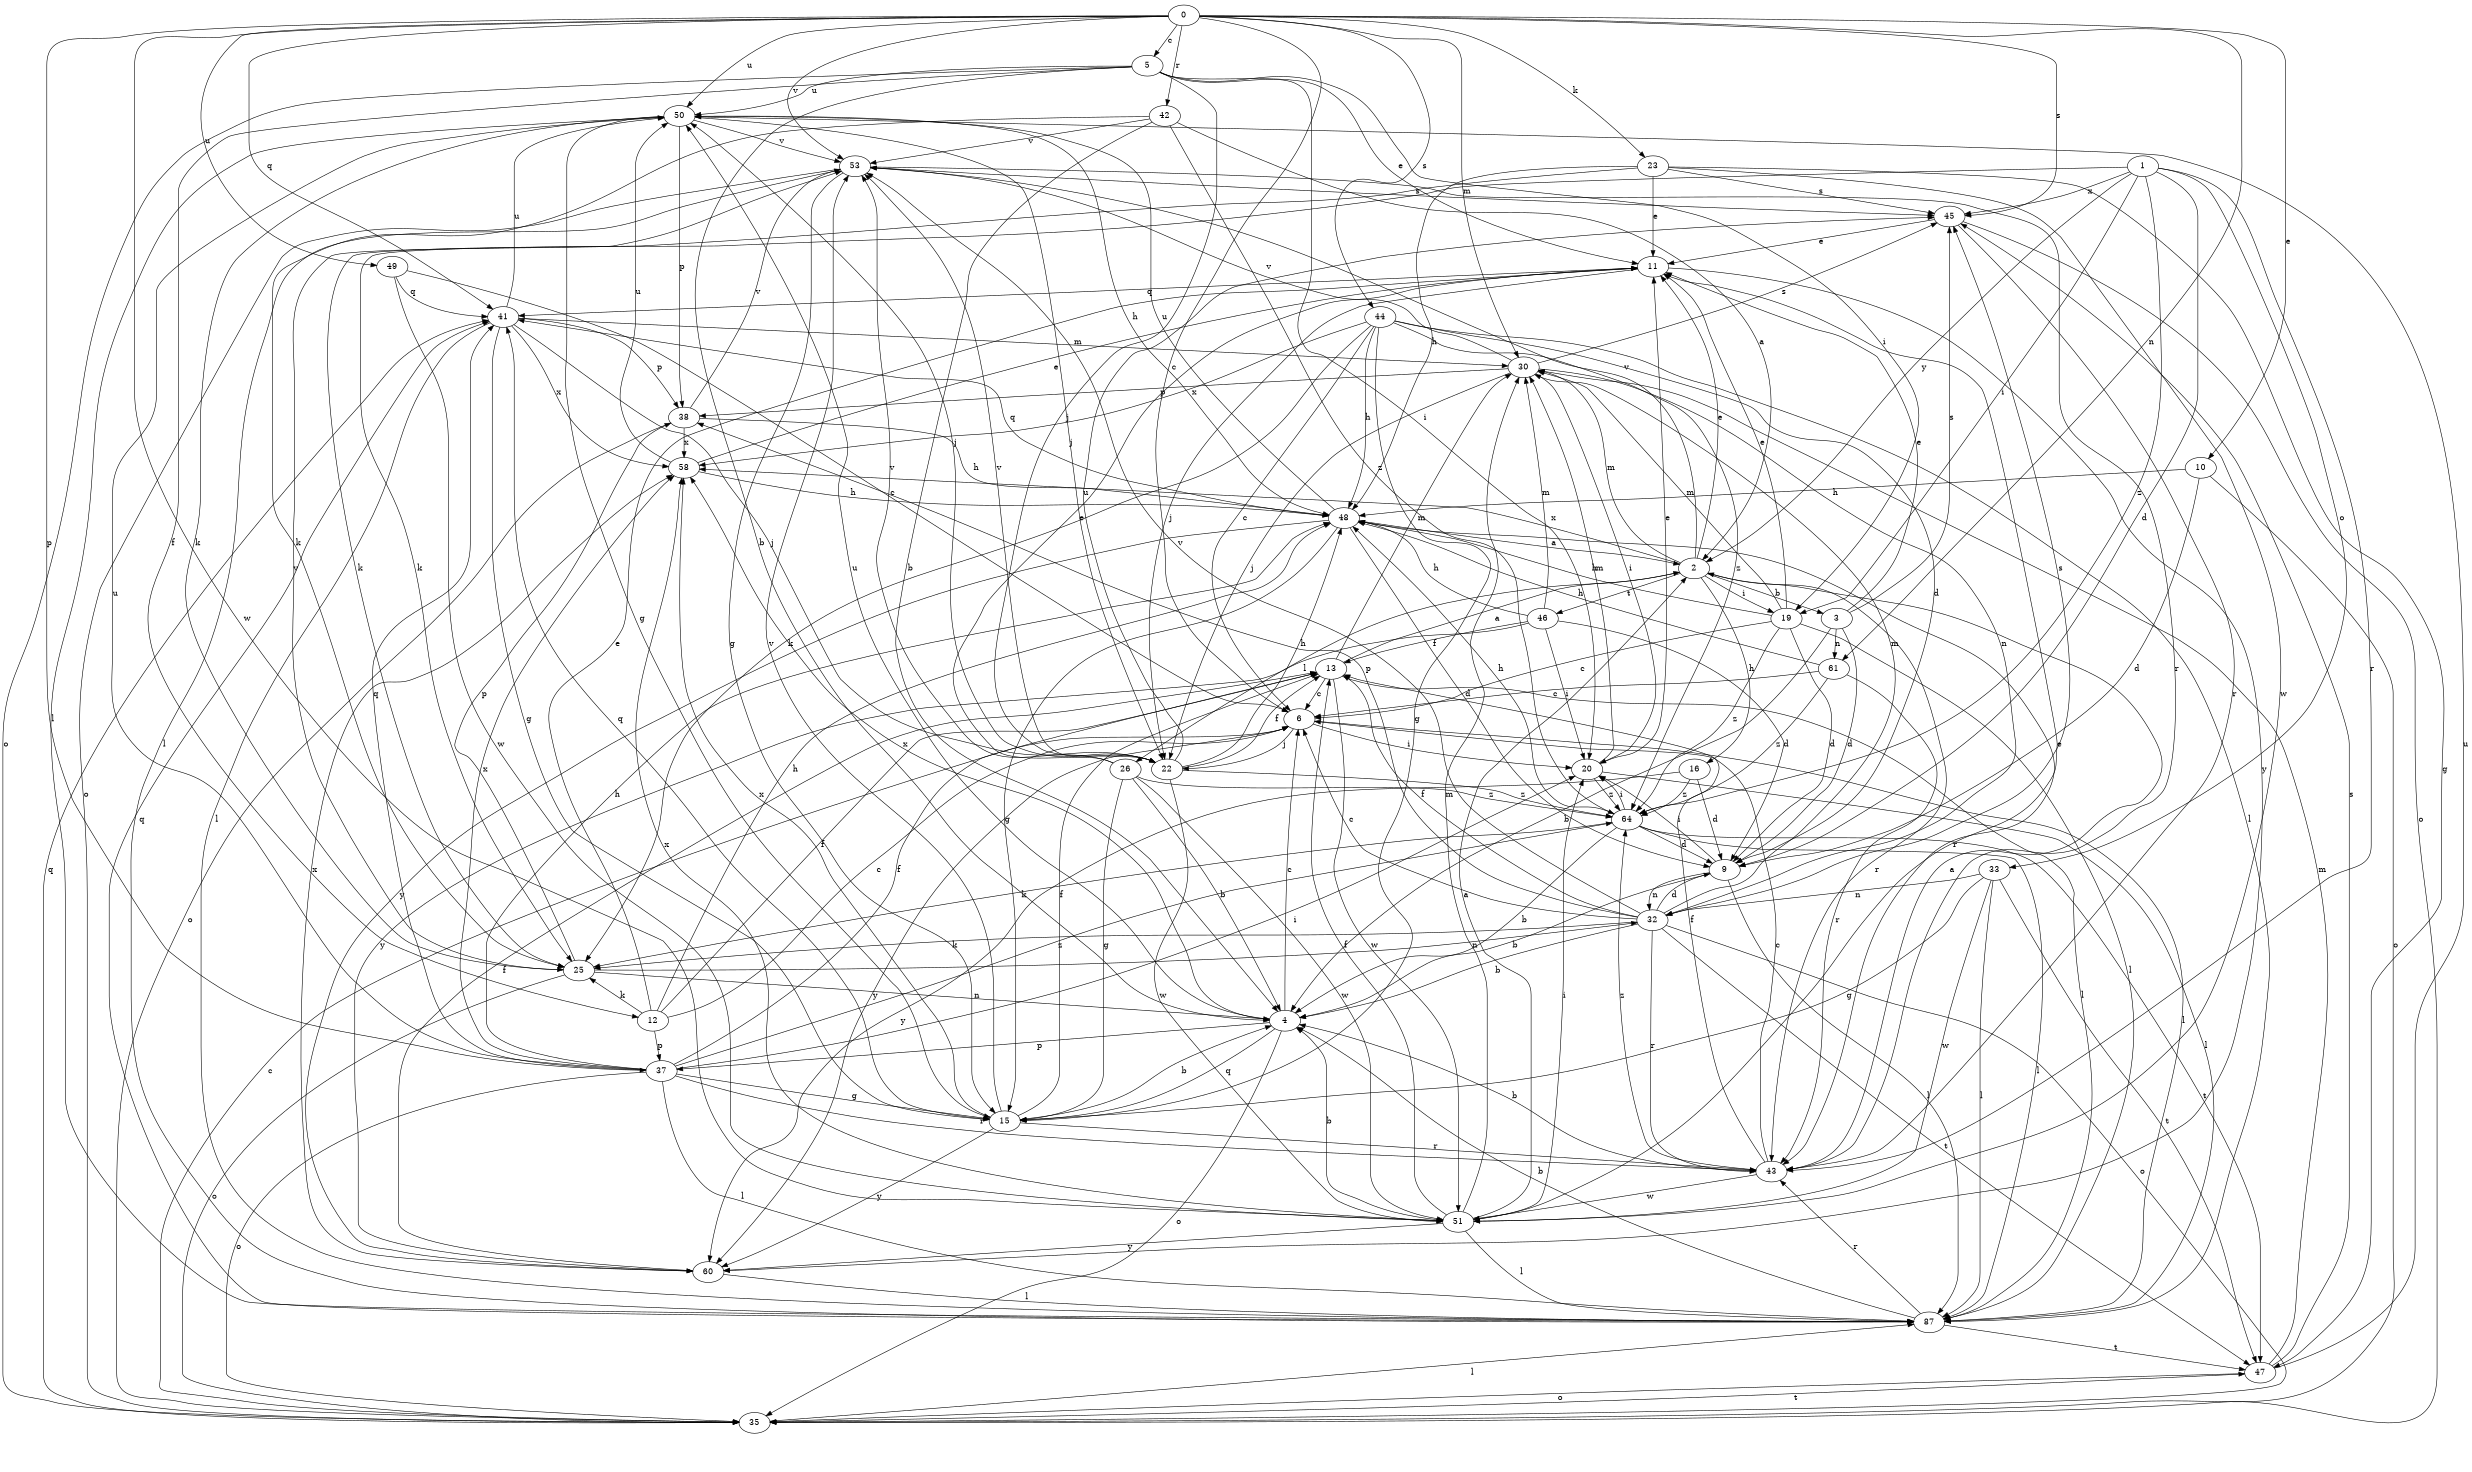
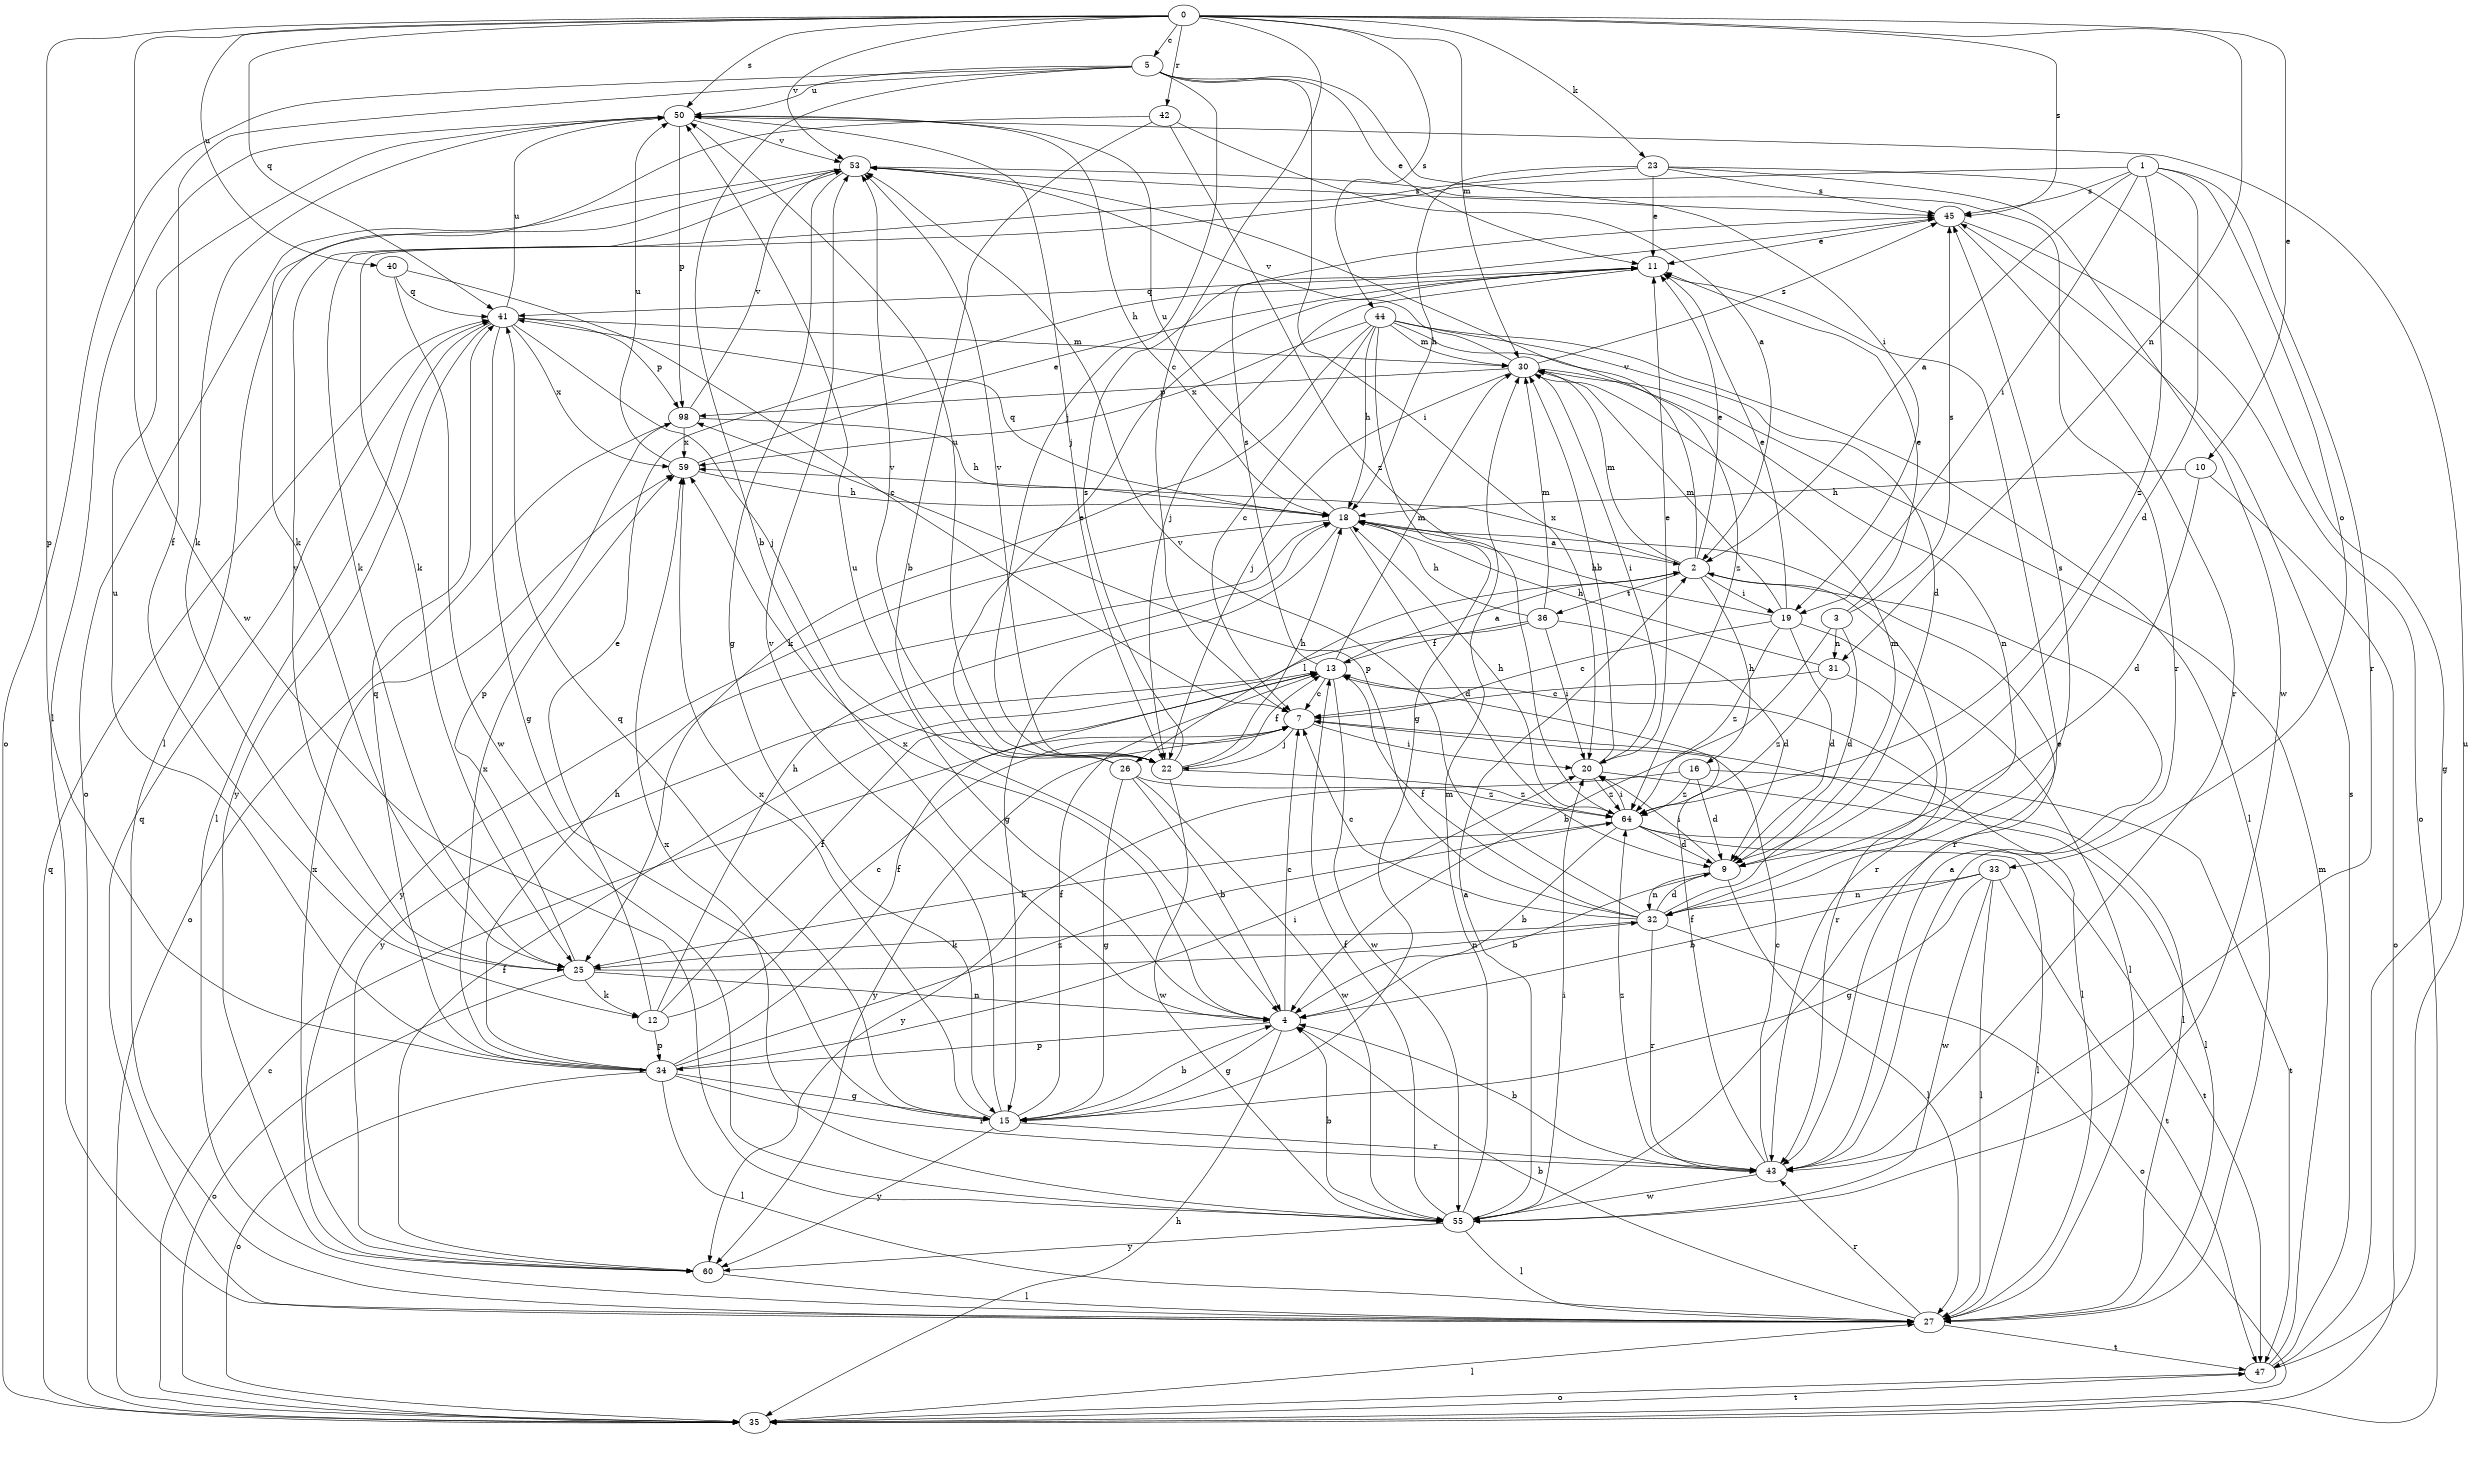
(750, 66) -> (750, 66)
(1013, 141) -> none
(2090, 191) -> (2090, 191)
(392, 267) -> (392, 267)
none -> (1441, 272)
none -> (1443, 354)
(1924, 367) -> (1924, 367)
(684, 418) -> (684, 418)
(956, 443) -> (956, 443)
(684, 468) -> (684, 468)
(1086, 493) -> (1086, 493)
(1344, 518) -> (1344, 518)
(1600, 568) -> (1600, 568)
(1762, 593) -> none
(1543, 619) -> (1543, 619)
(642, 634) -> none
(1834, 669) -> (1834, 669)
(1299, 719) -> (1299, 719)
(1471, 968) -> (1644, 951)
(618, 997) -> (606, 1001)
(662, 1071) -> (662, 1071)
(1228, 1071) -> (1228, 1071)
(1947, 1153) -> (2203, 867)
(2069, 1176) -> (223, 941)
(1179, 1222) -> (1179, 1222)
(1458, 1222) -> (1458, 1222)
(1929, 1322) -> (1929, 1322)
